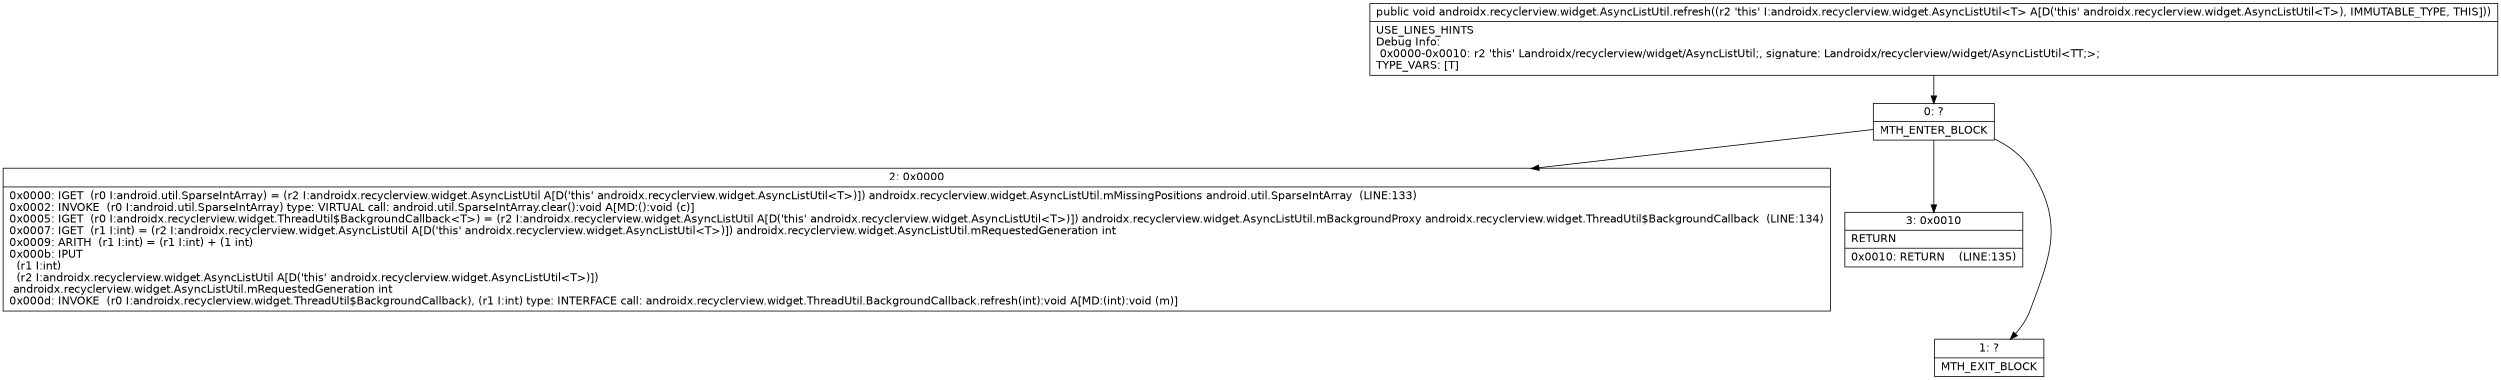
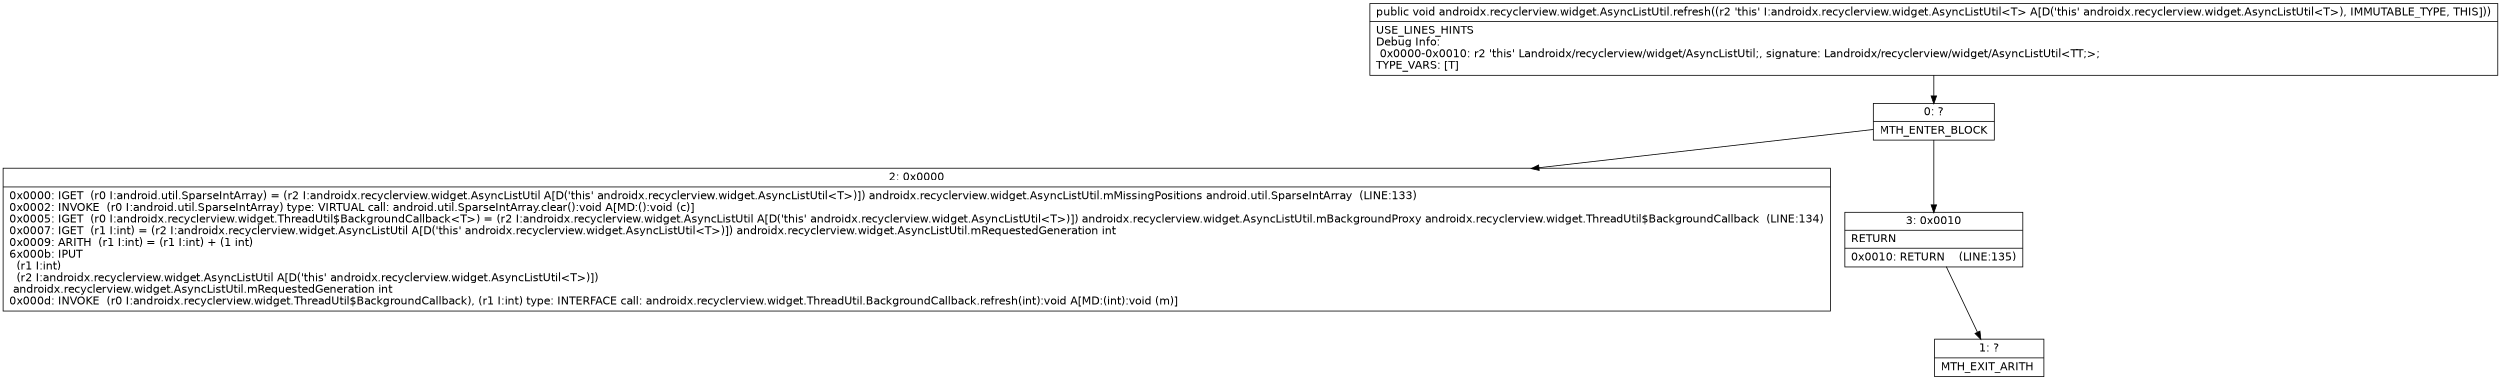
(2051, 229) -> (1962, 299)
(50, 254) -> (50, 254)
(1989, 367) -> (1987, 367)
